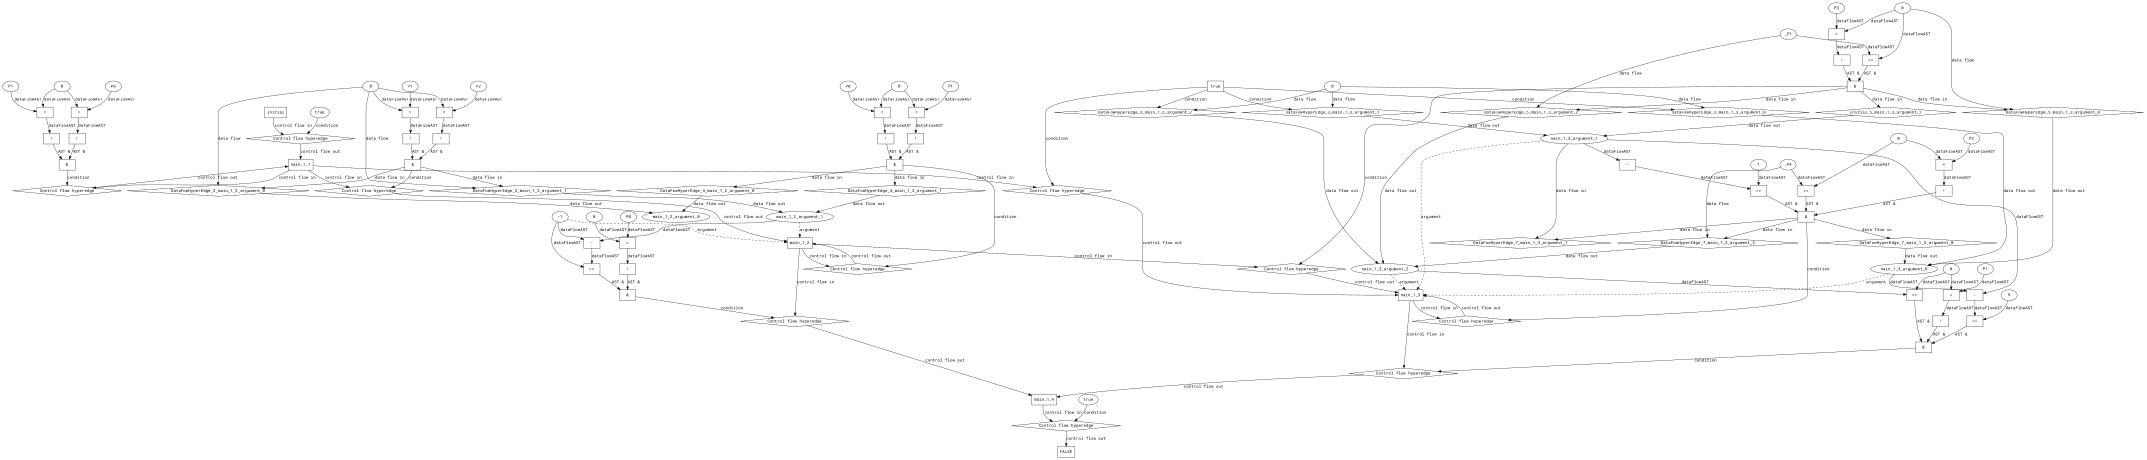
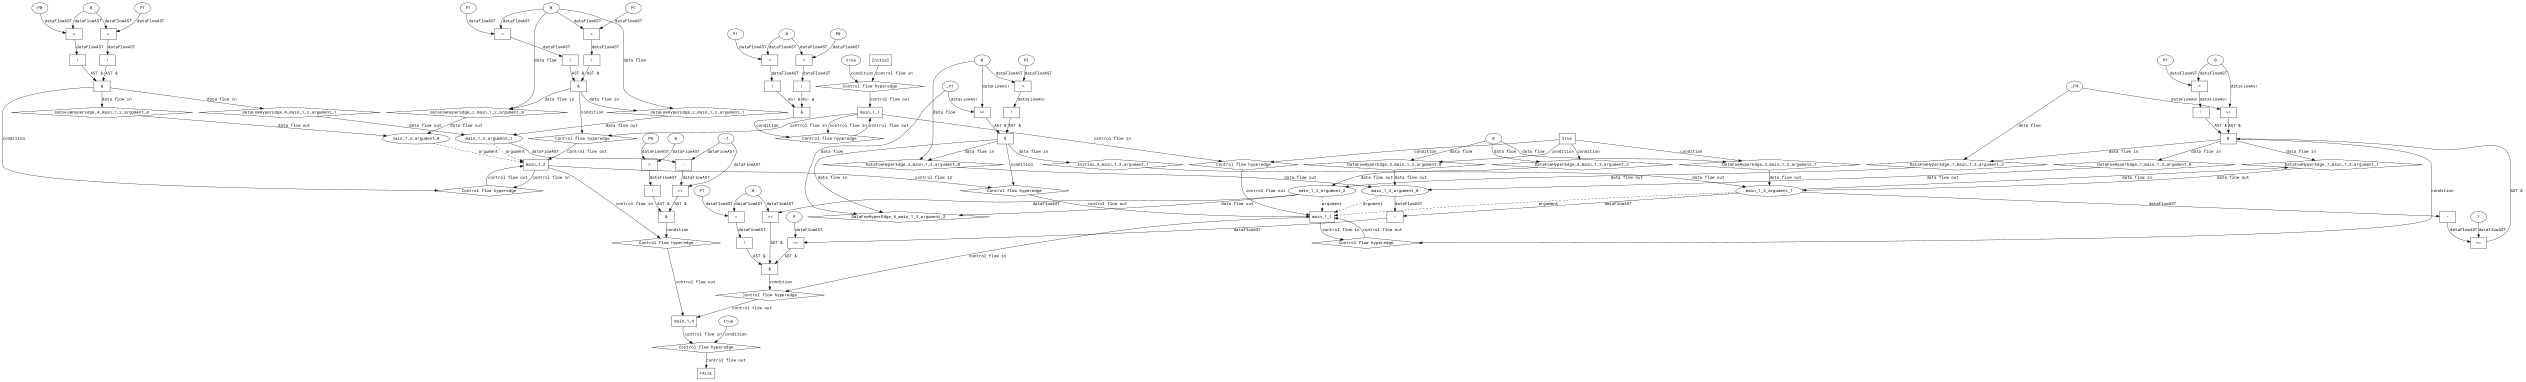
(1407, 159) -> (1130, 208)
none -> (2053, 185)
(666, 224) -> (477, 153)
